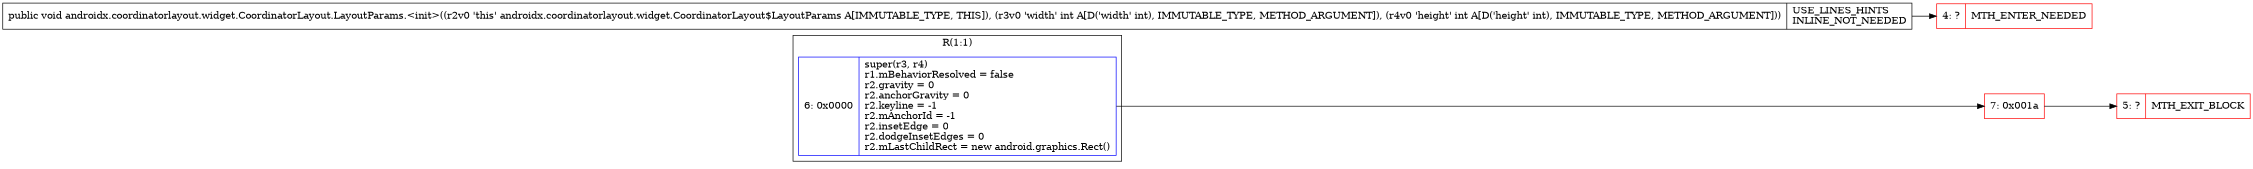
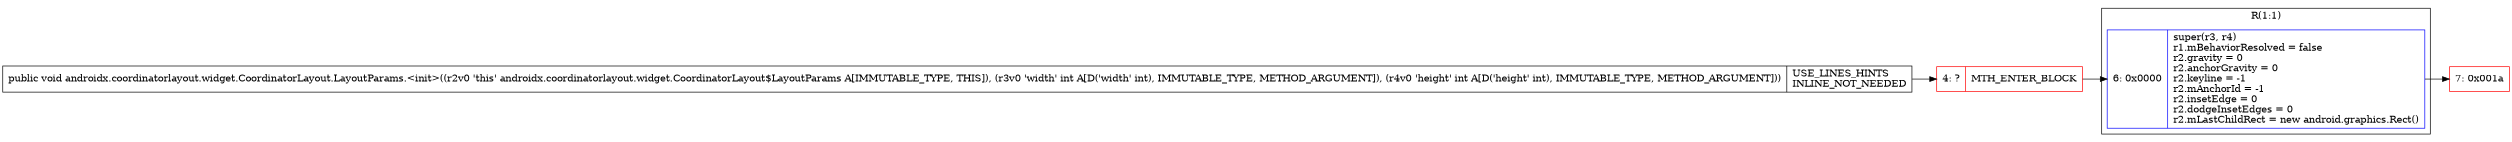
(2029, 16) -> (2024, 79)
none -> (2091, 79)
(2184, 106) -> none
